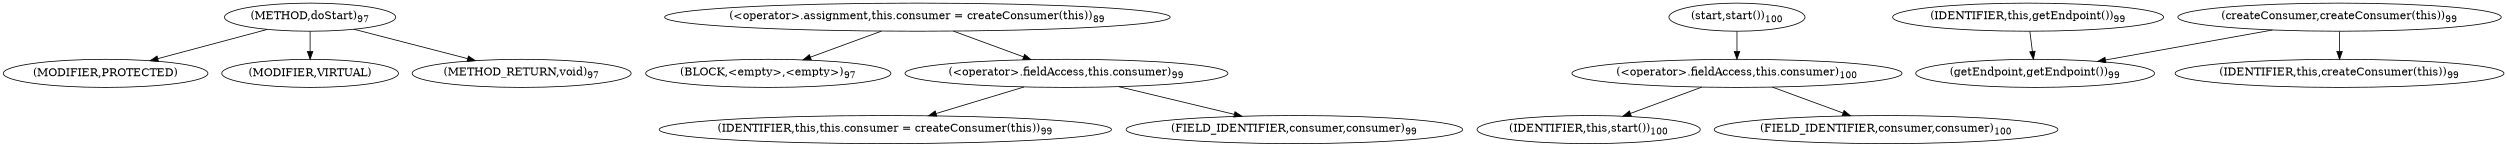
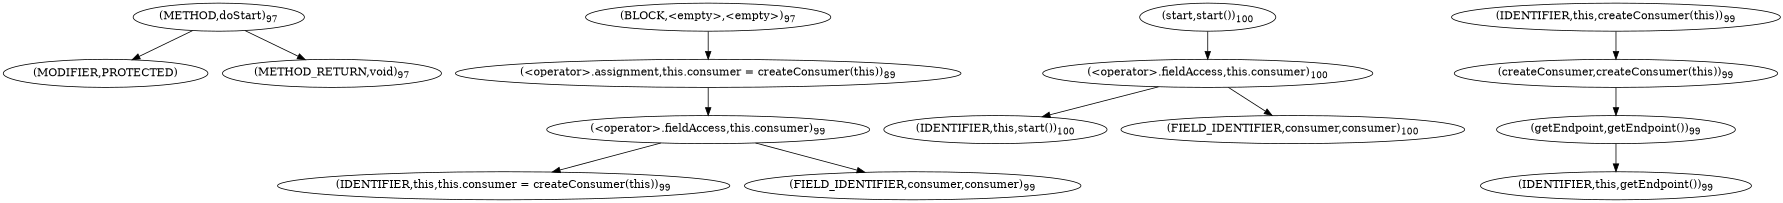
(2031, 41) -> (1616, 154)
(2340, 41) -> (1616, 41)
(846, 44) -> (708, 41)
(310, 73) -> none
